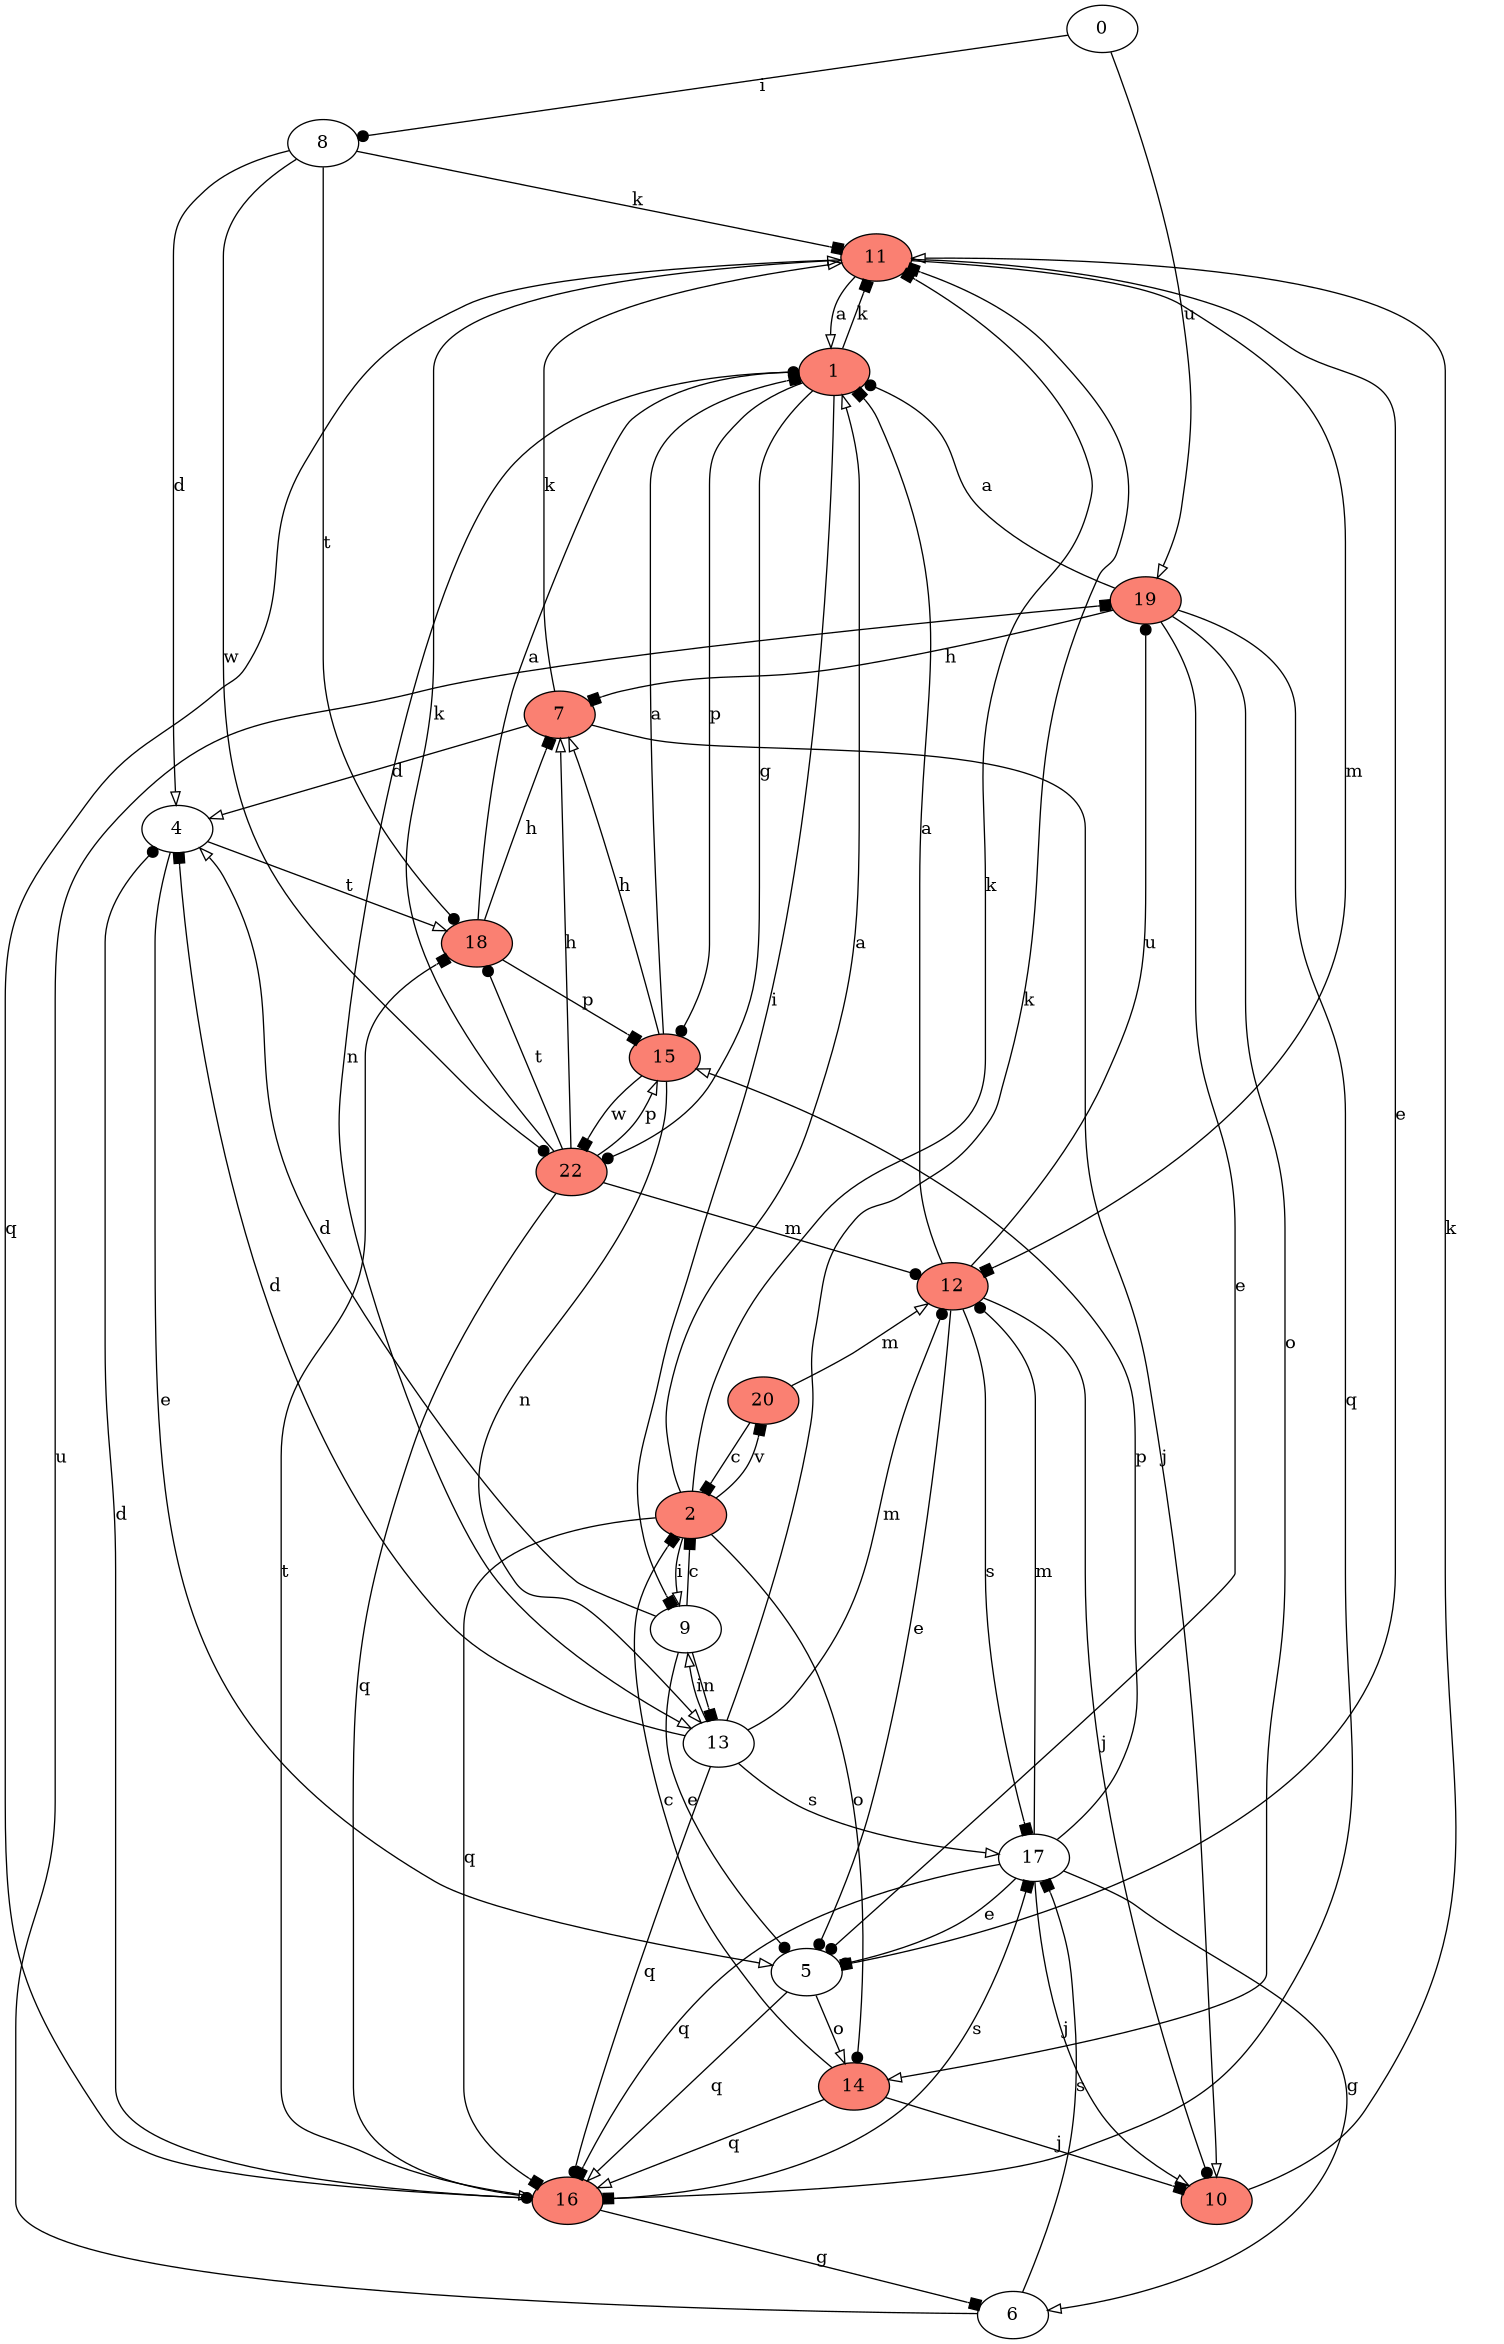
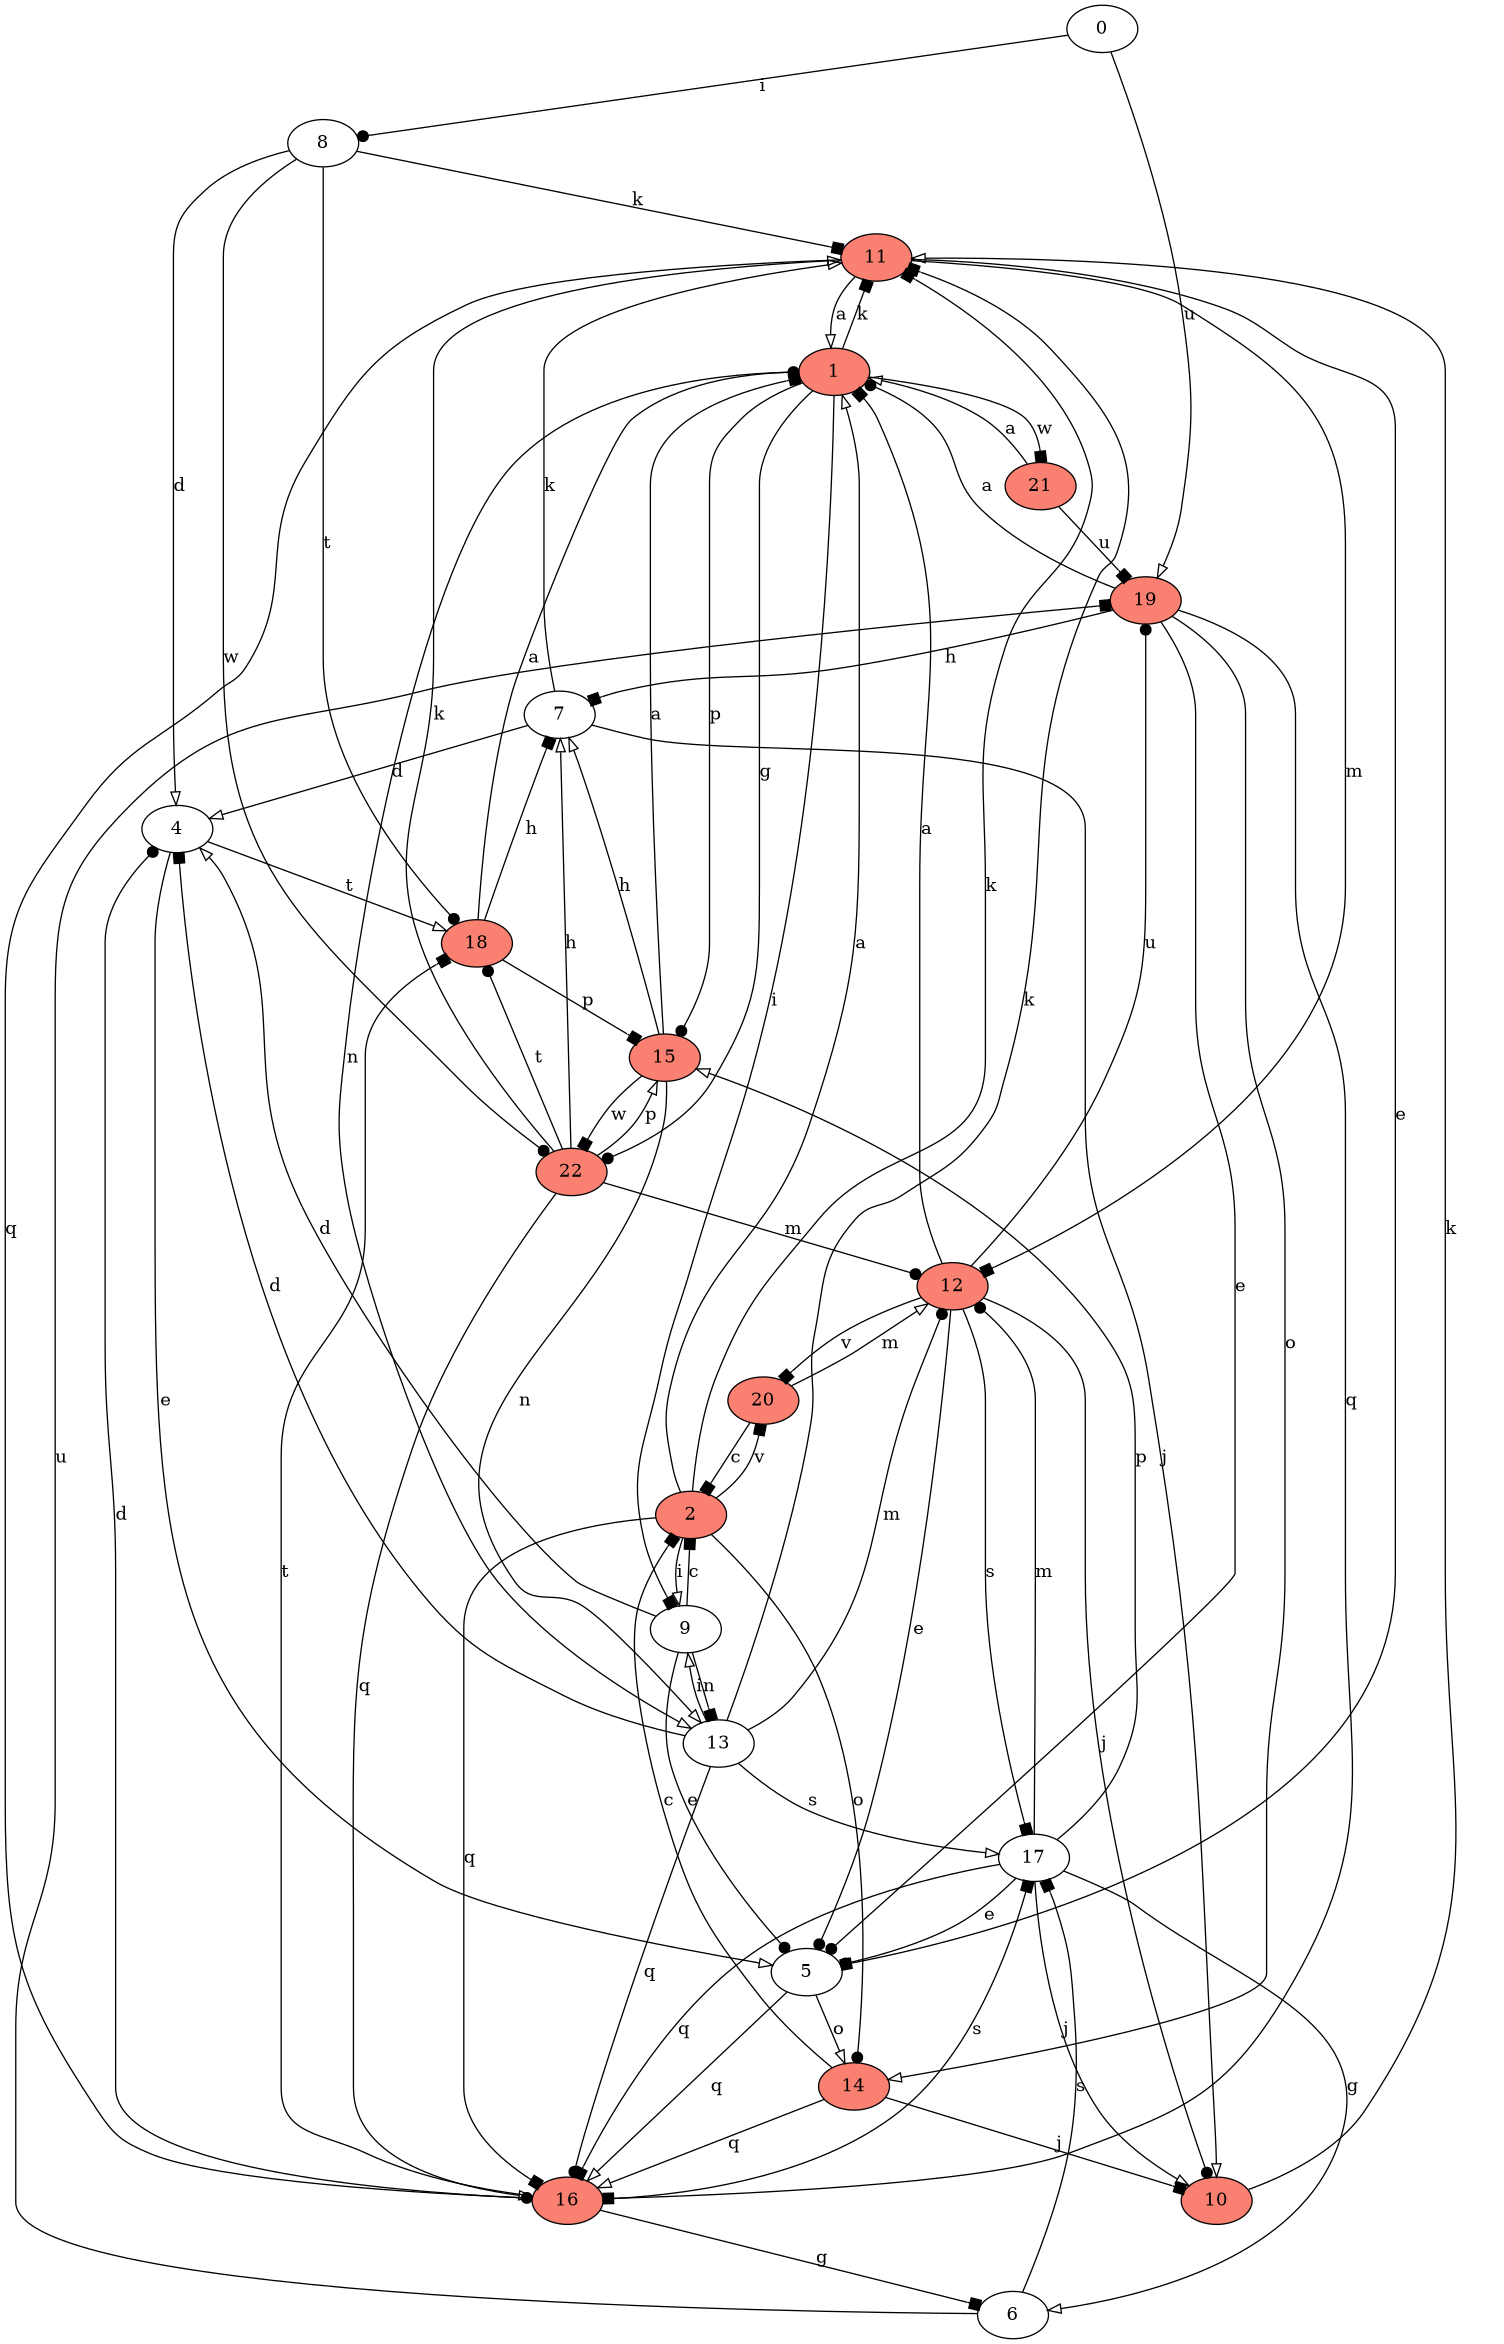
none -> (1041, 486)
(560, 715) -> (560, 715)
none -> (852, 1327)
